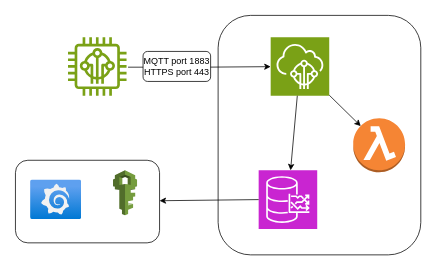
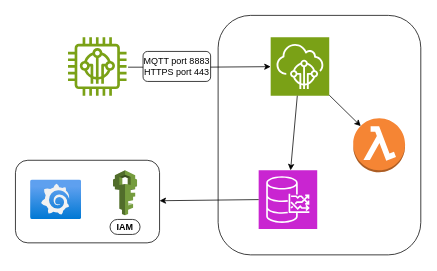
(177, 66) -> (177, 66)
none -> (125, 227)
